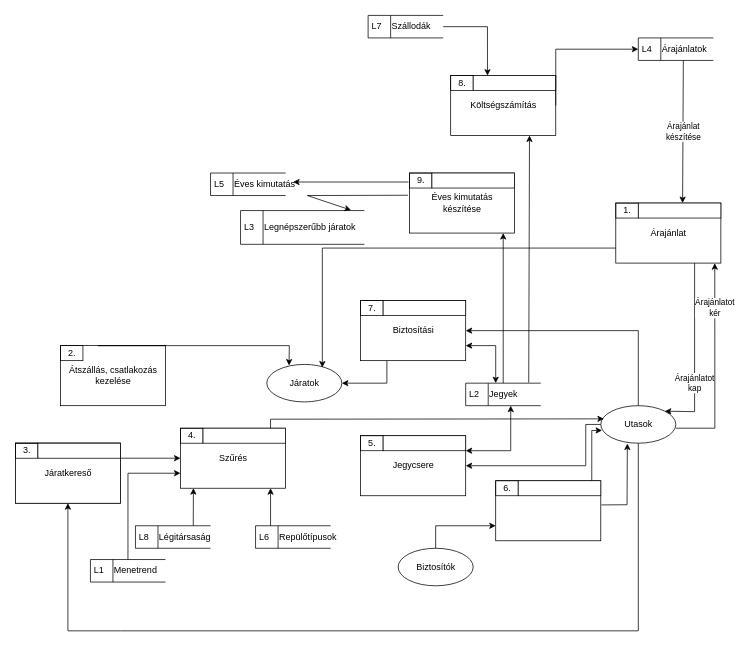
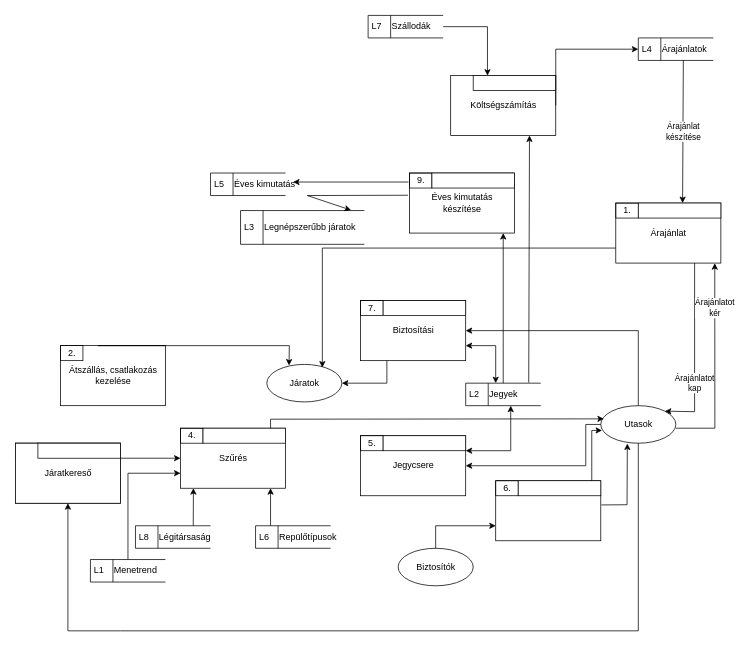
(462, 83) -> none
(27, 450) -> none
